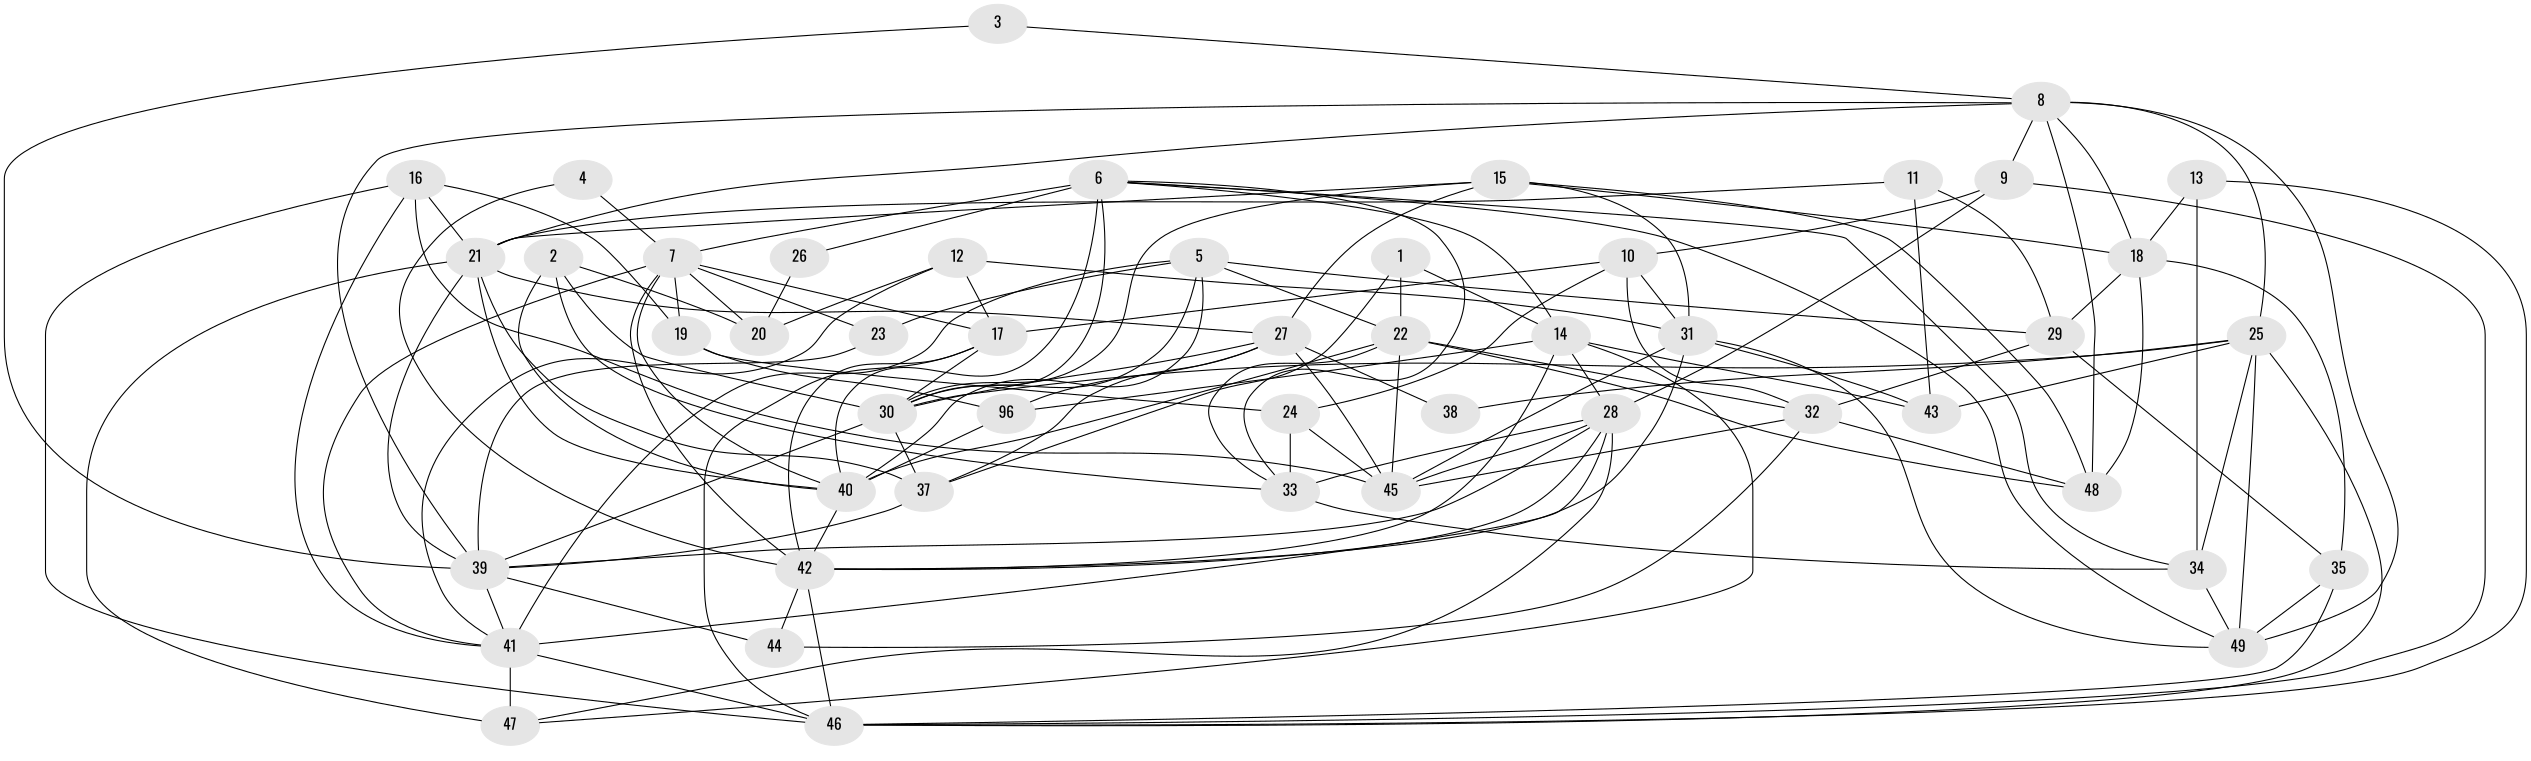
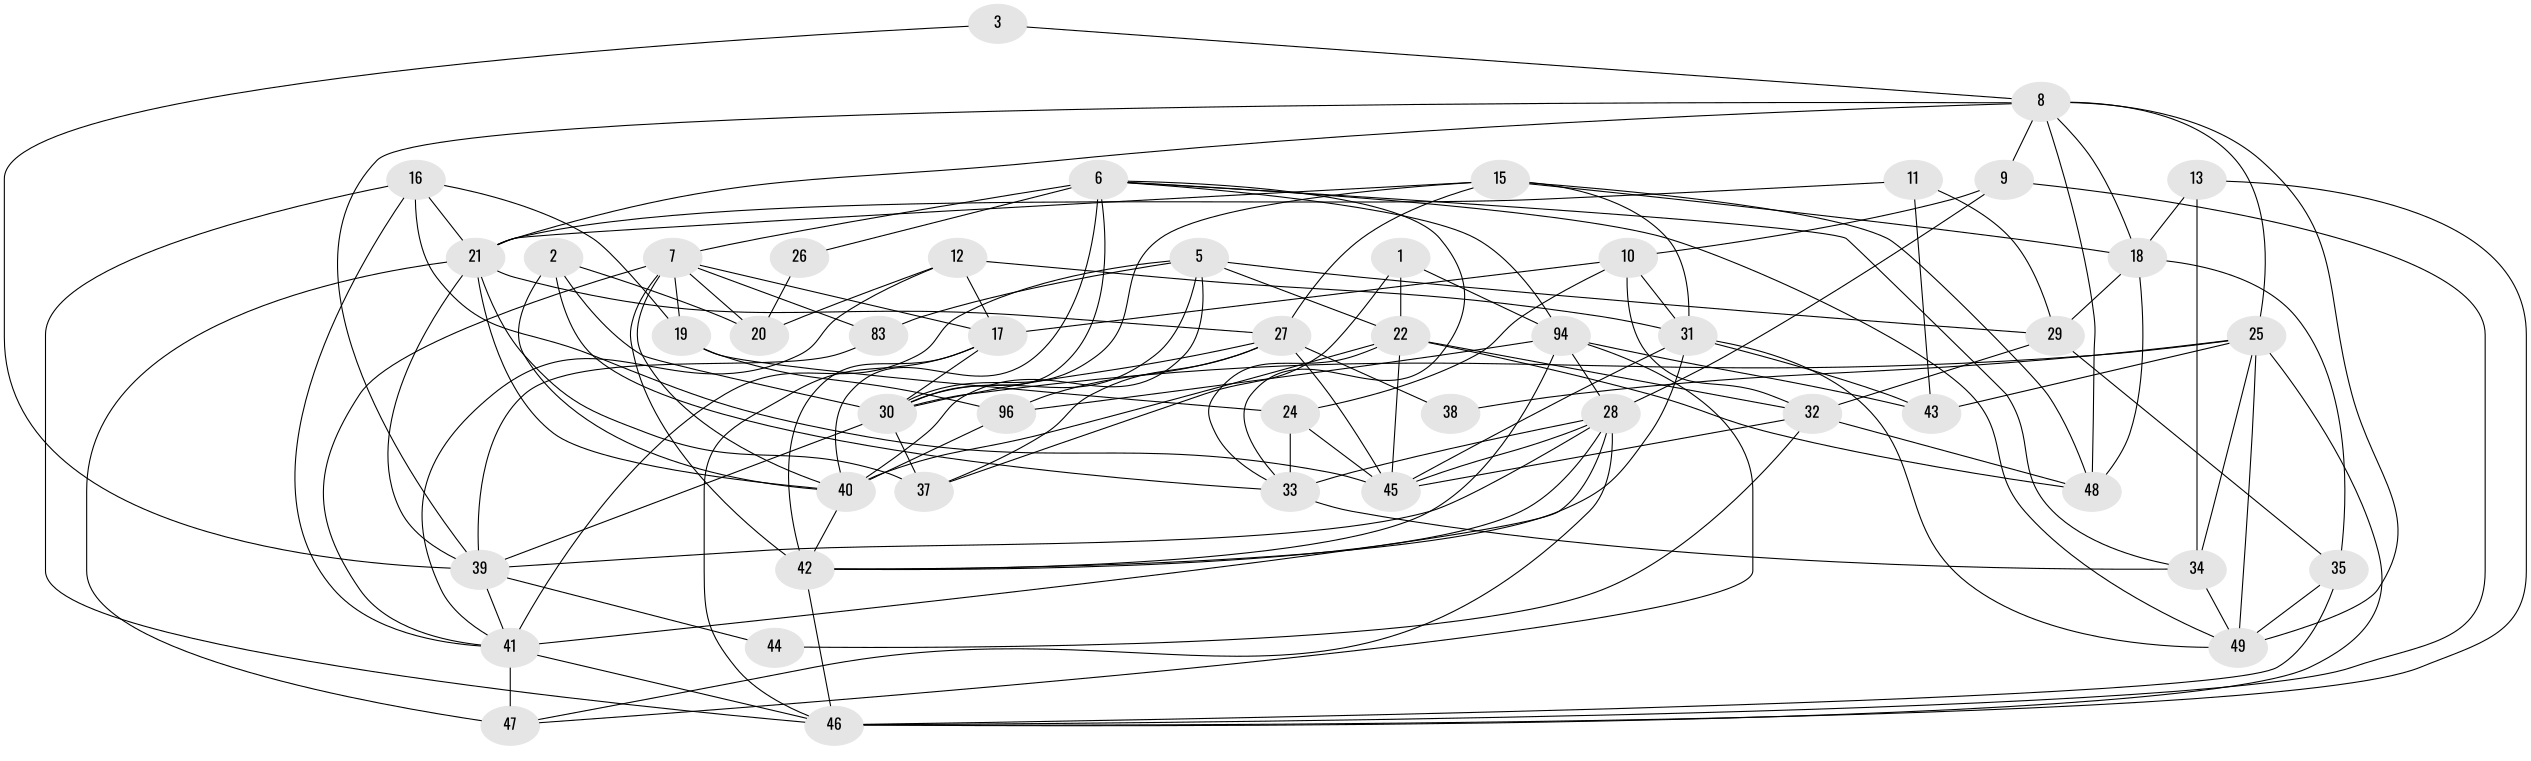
(583, 180) -> none
(879, 336) -> (879, 336)
(1561, 336) -> (1561, 336)
(727, 546) -> none
(790, 609) -> none
